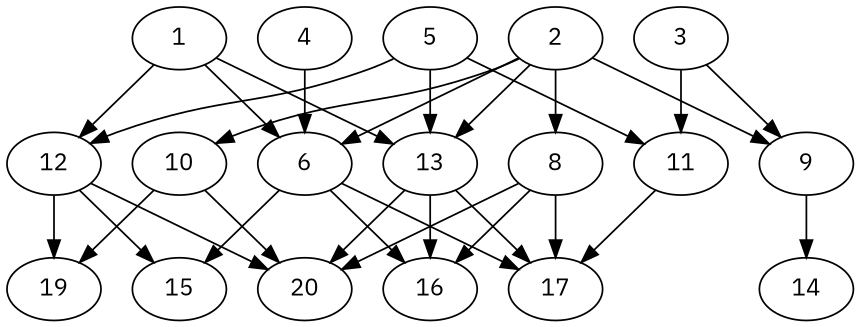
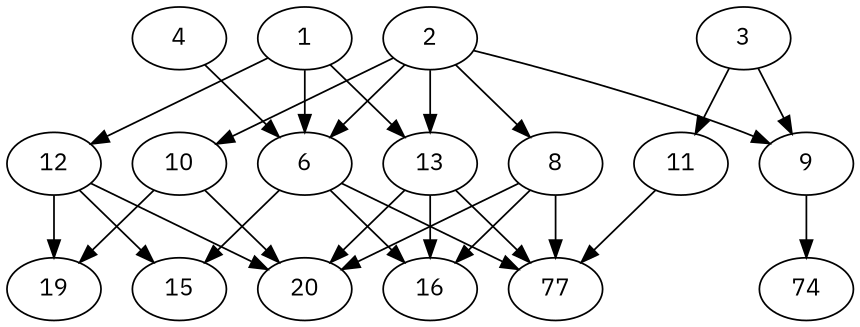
(430, 38) -> none
(556, 289) -> (556, 289)
(806, 289) -> (806, 289)
